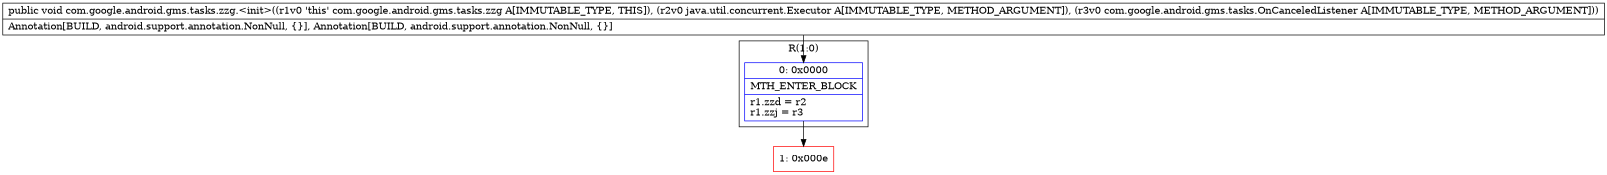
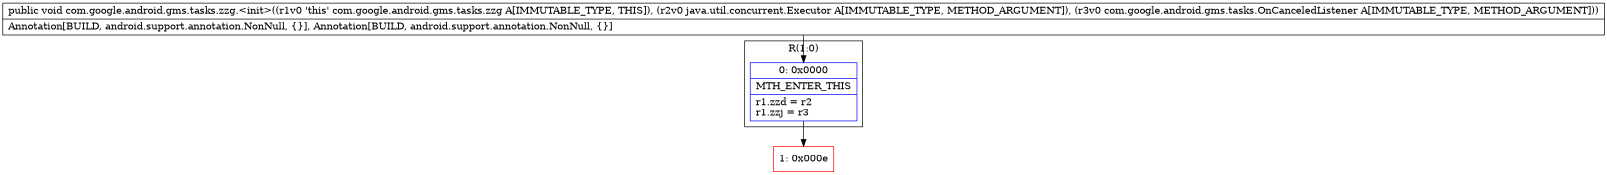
(804, 86) -> (804, 86)
